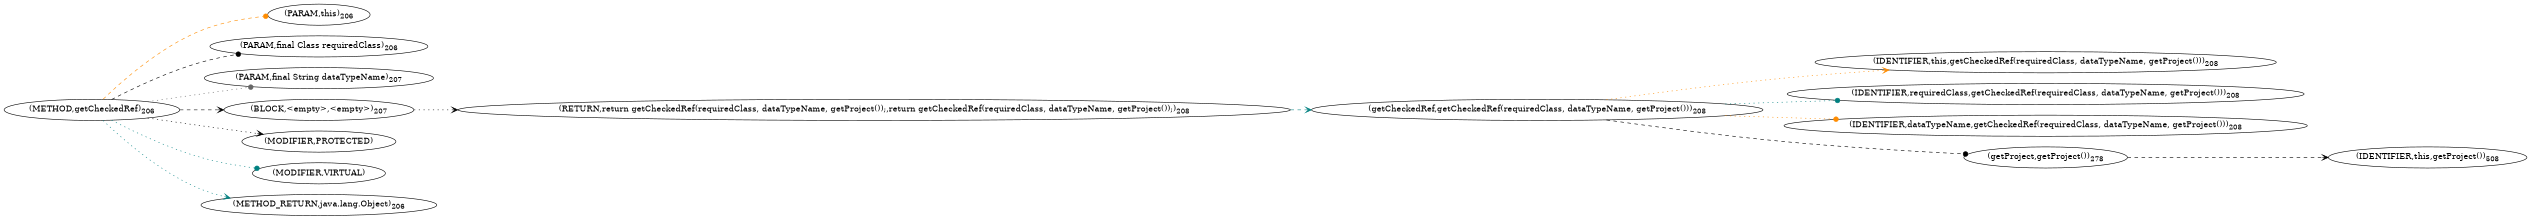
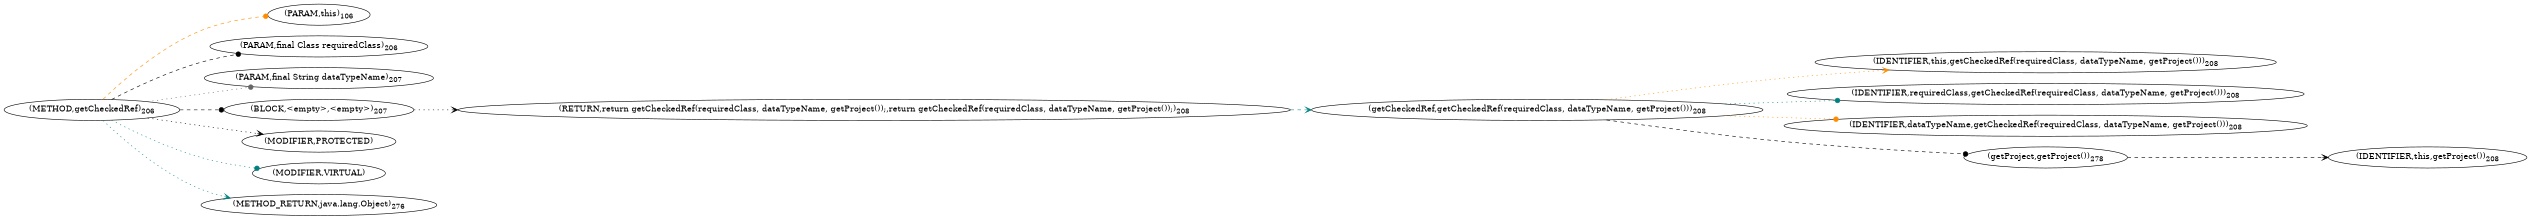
(347, 14) -> (347, 14)
(199, 110) -> (199, 110)
(2493, 157) -> (2493, 157)
(398, 204) -> (398, 204)
